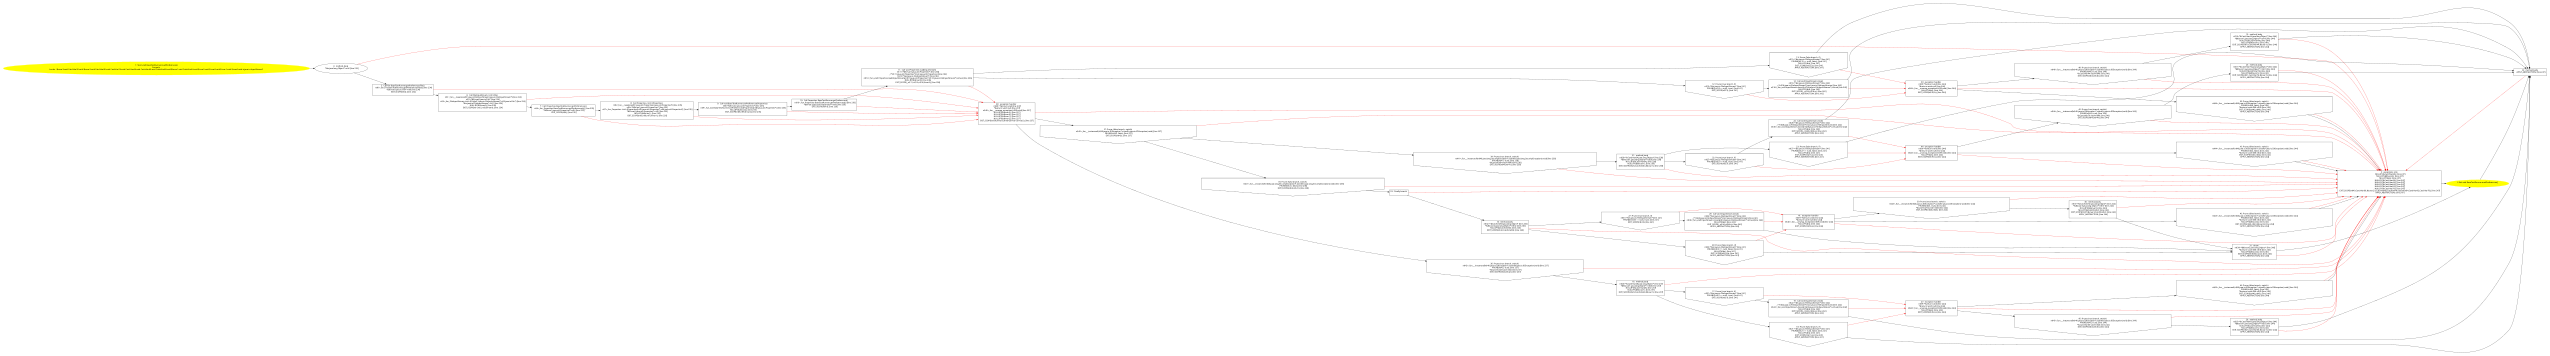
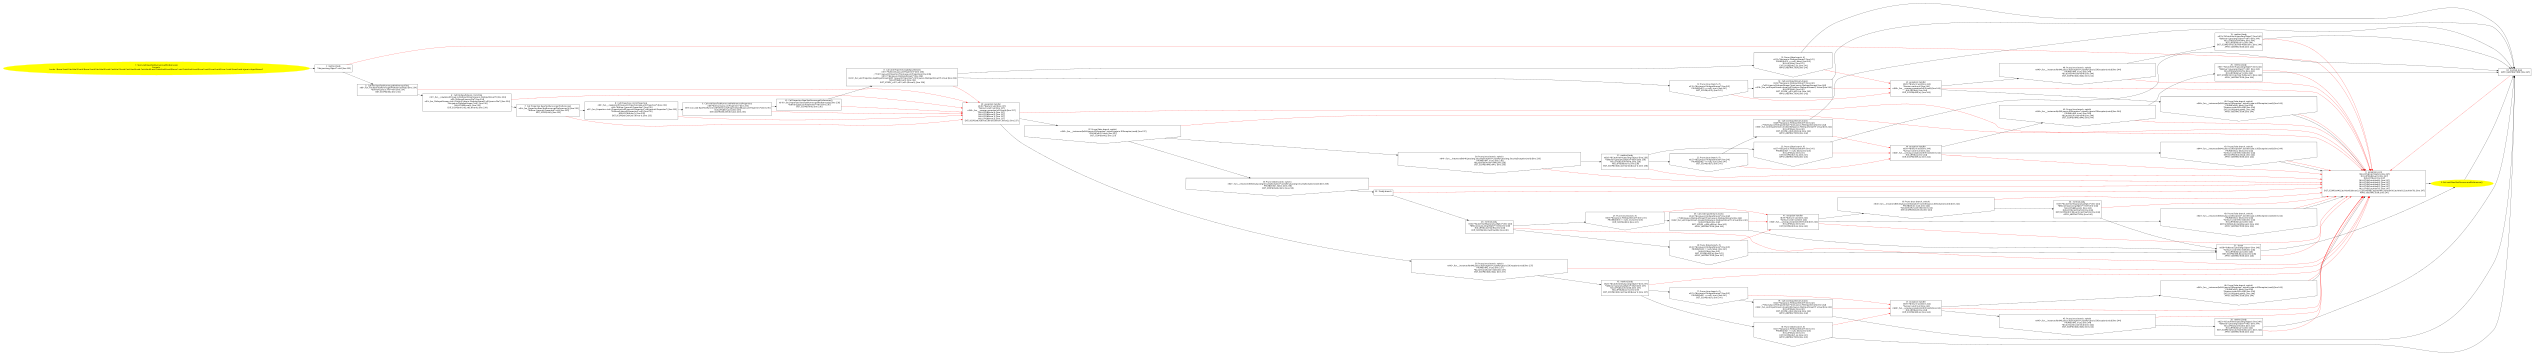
(341, 68) -> (333, 68)
